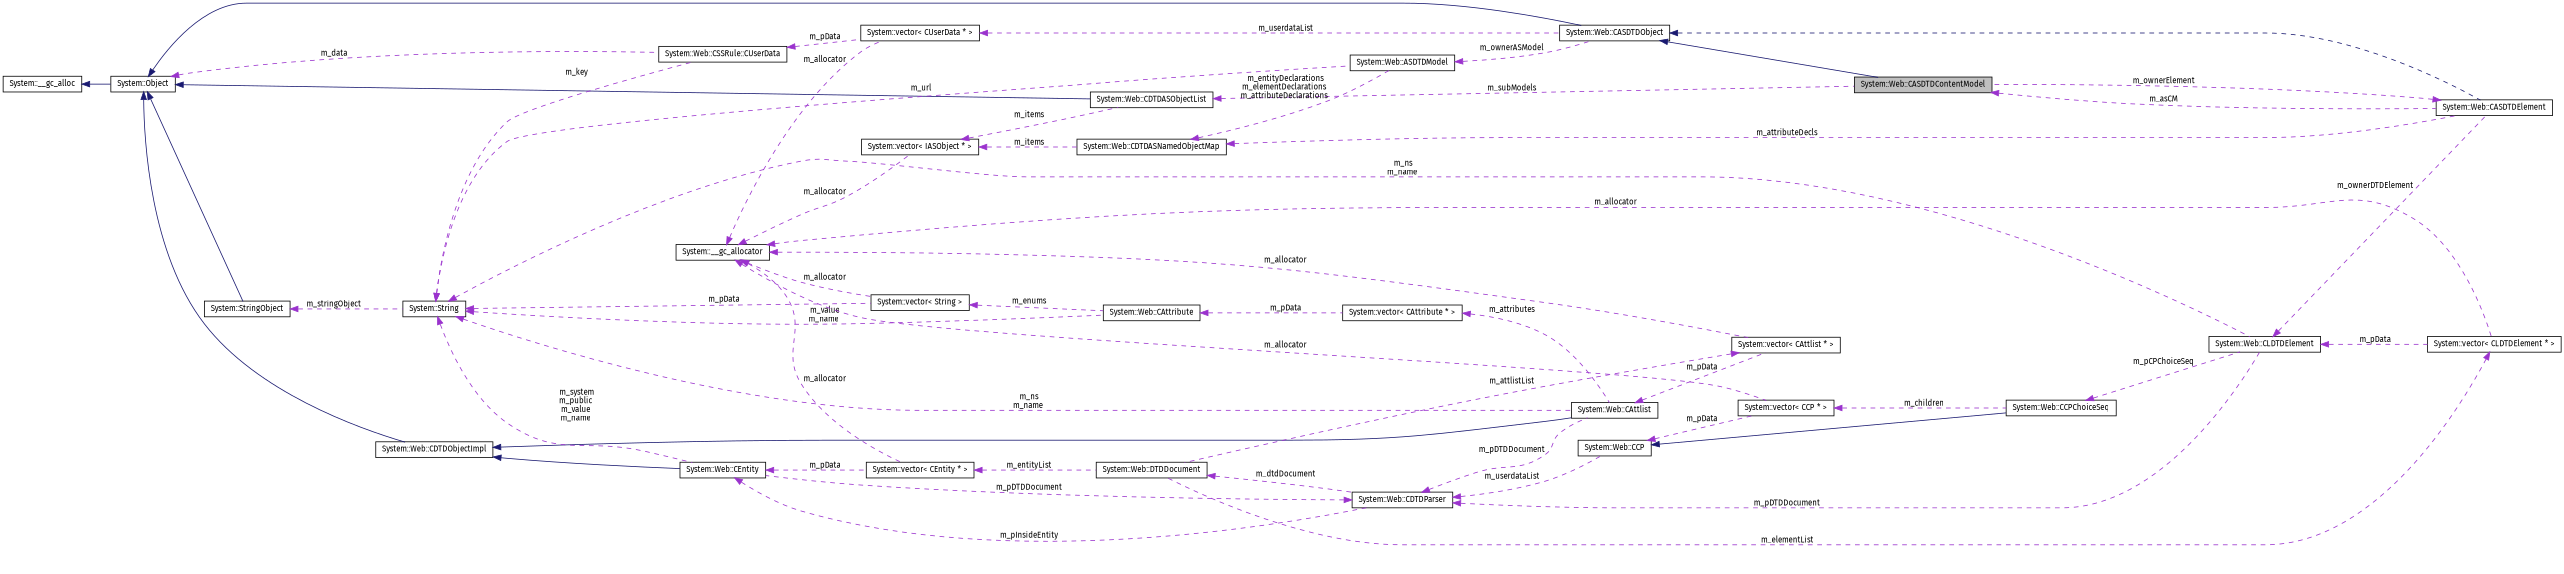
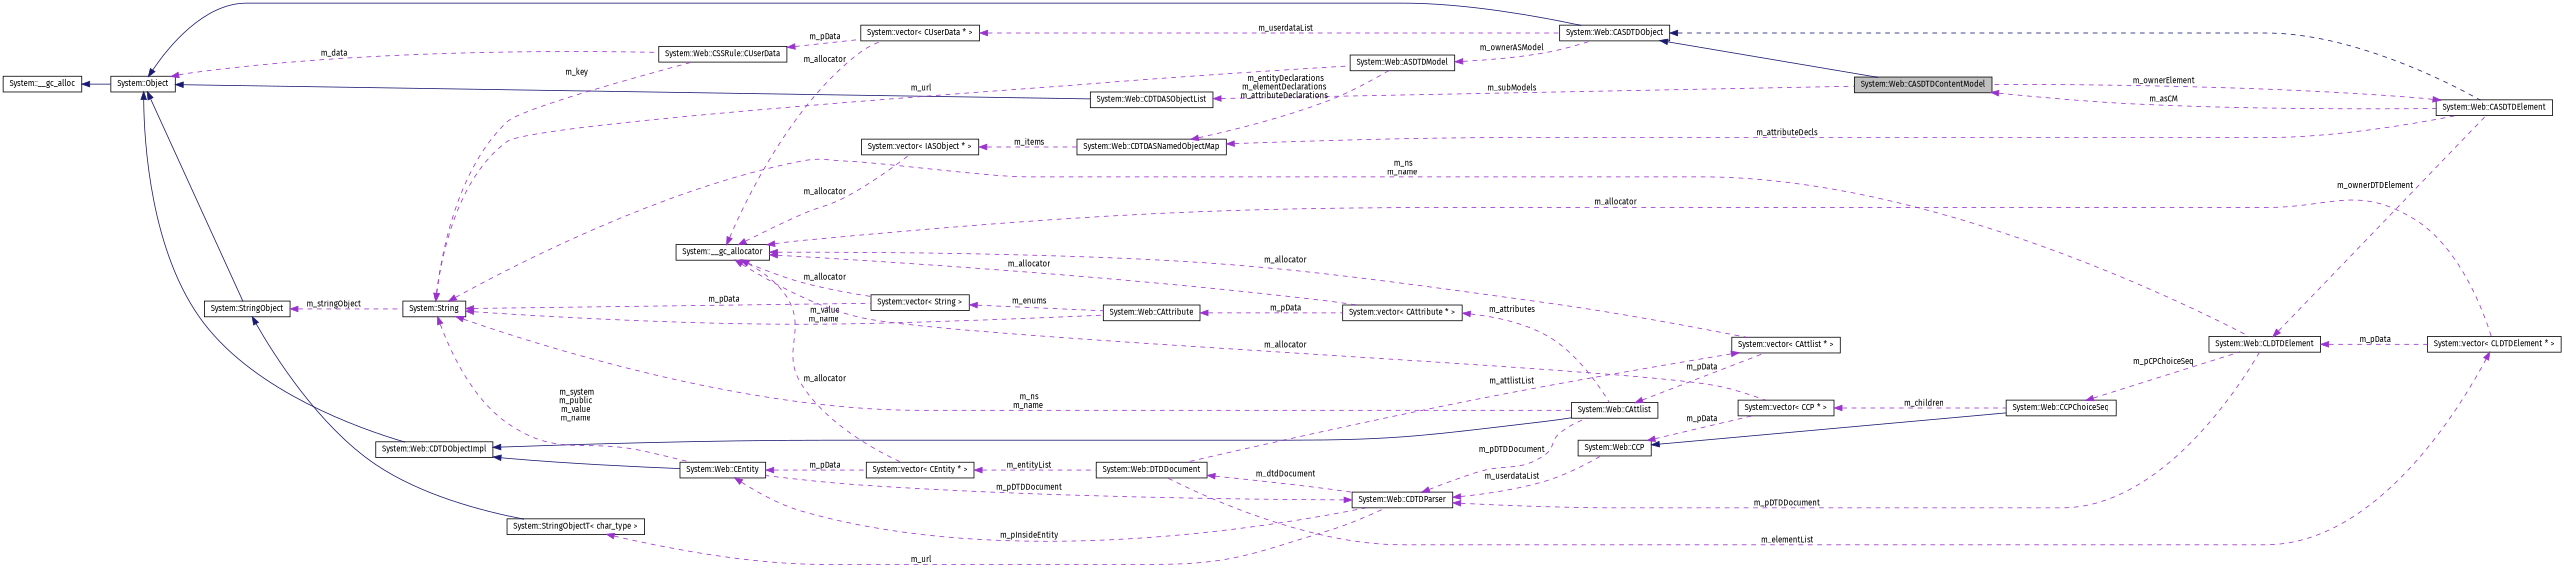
(1044, 123) -> none
none -> (1069, 275)
none -> (576, 527)
